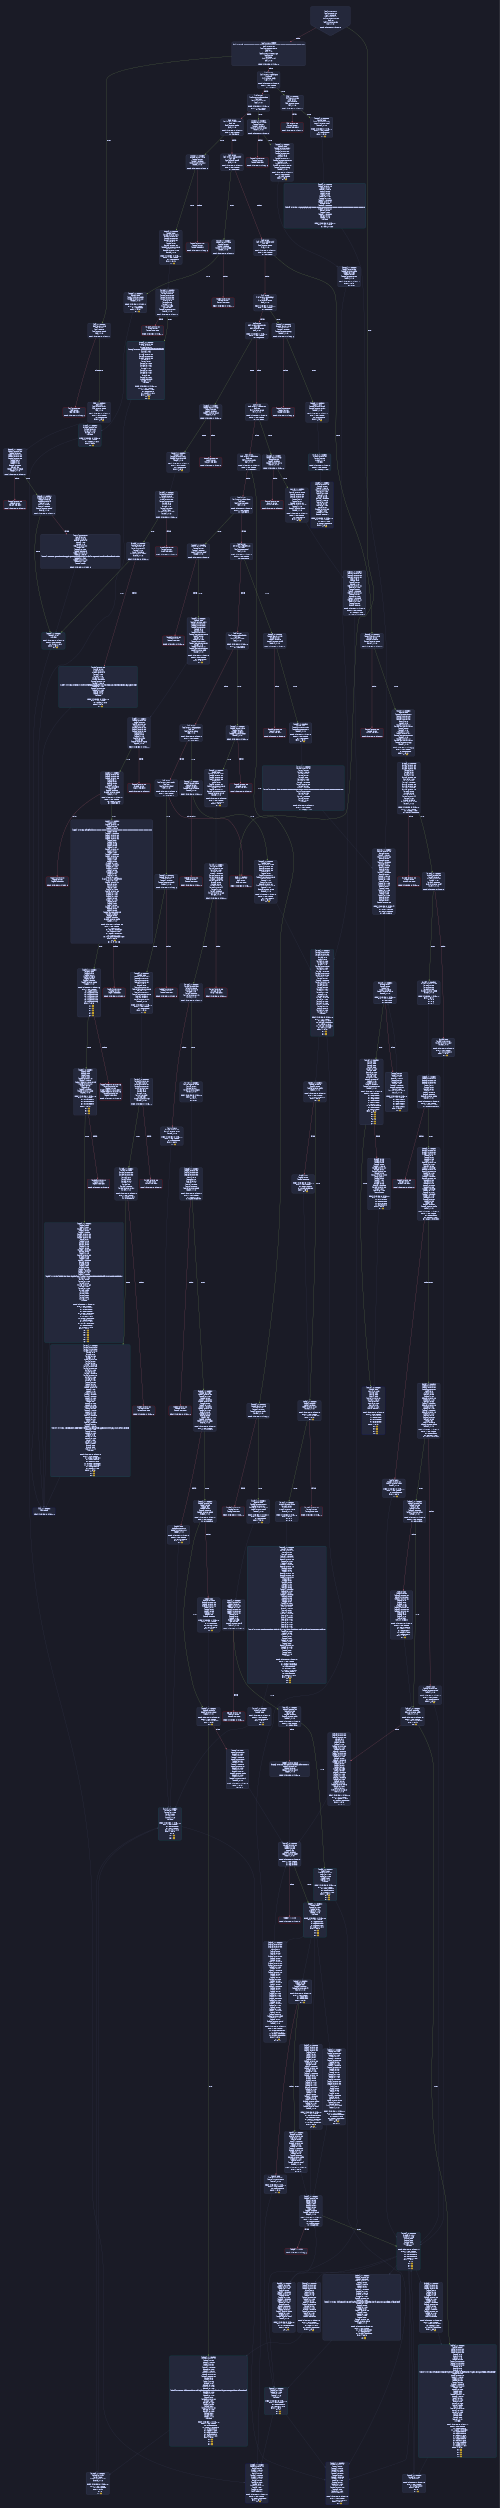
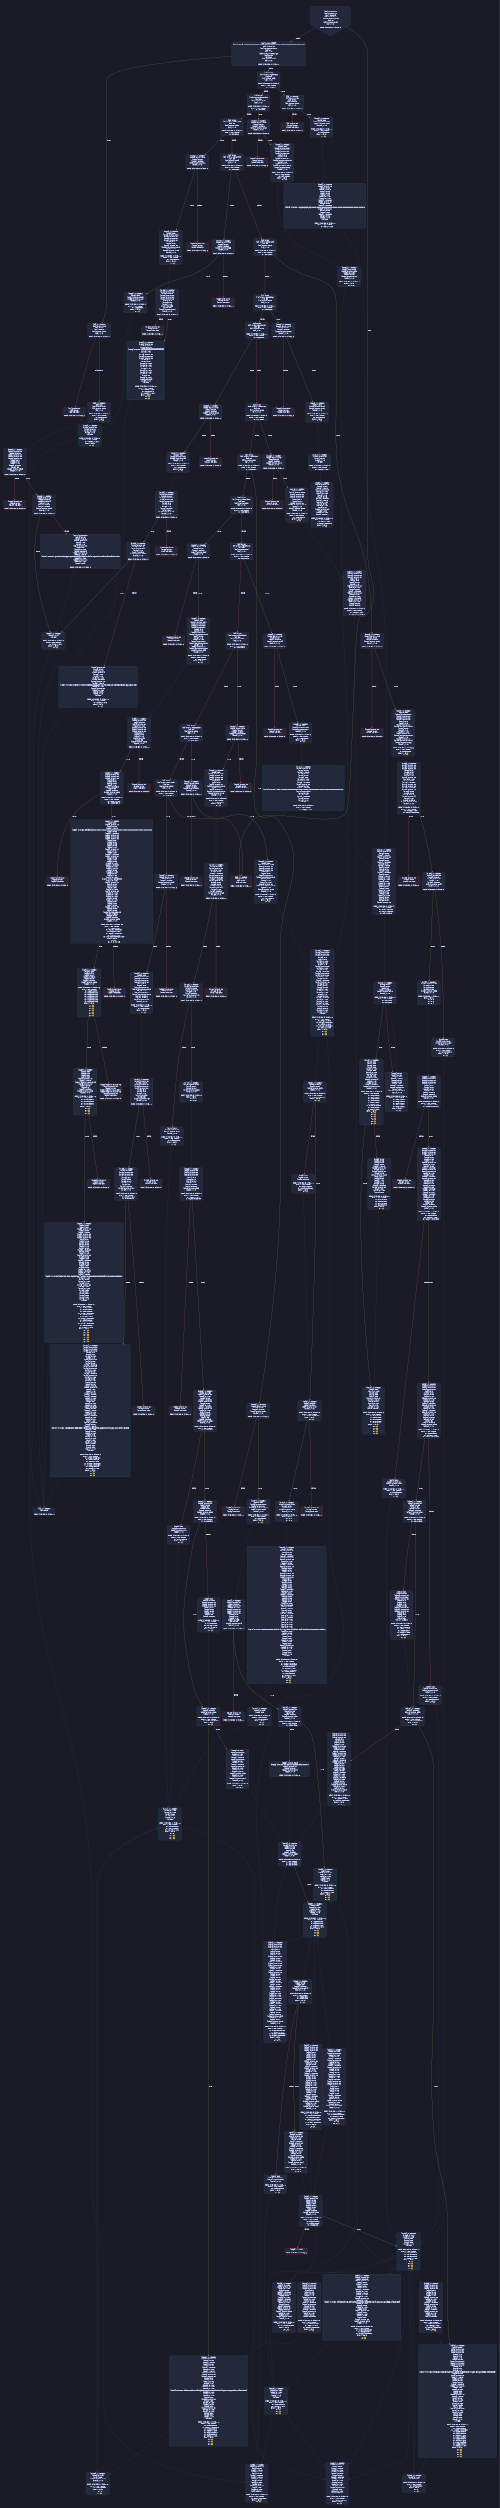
(290, 1920) -> none
